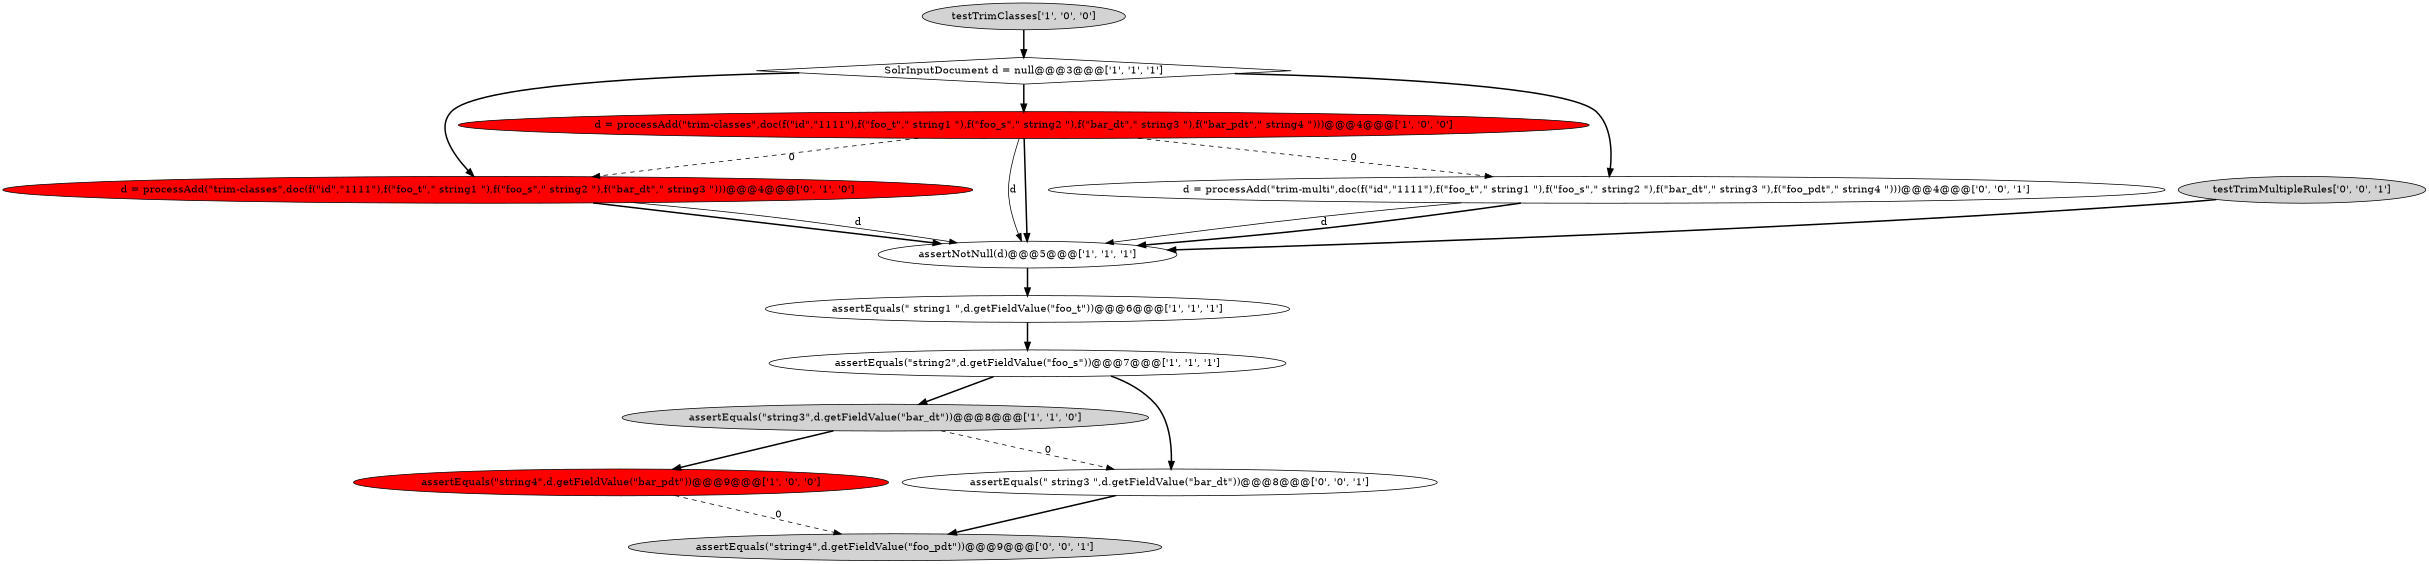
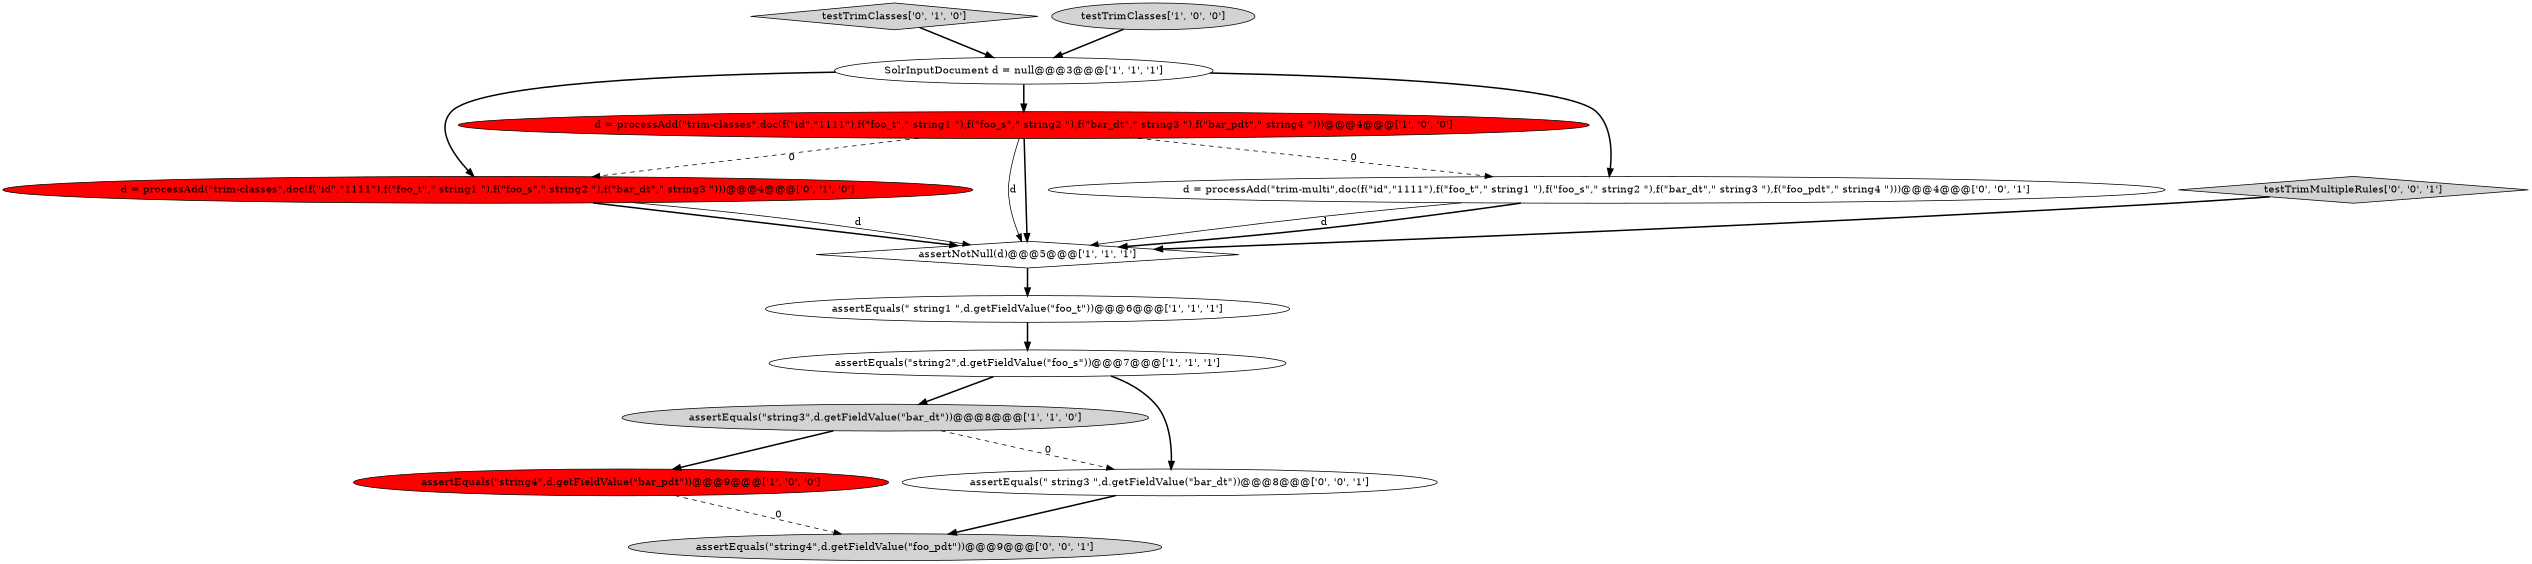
none -> (894, 16)
(1024, 71) -> (1024, 71)
(2302, 190) -> (2353, 190)
(1027, 255) -> (1027, 255)
